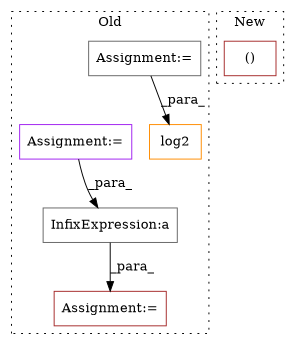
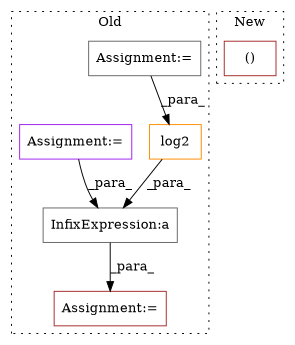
none -> (146, 180)
